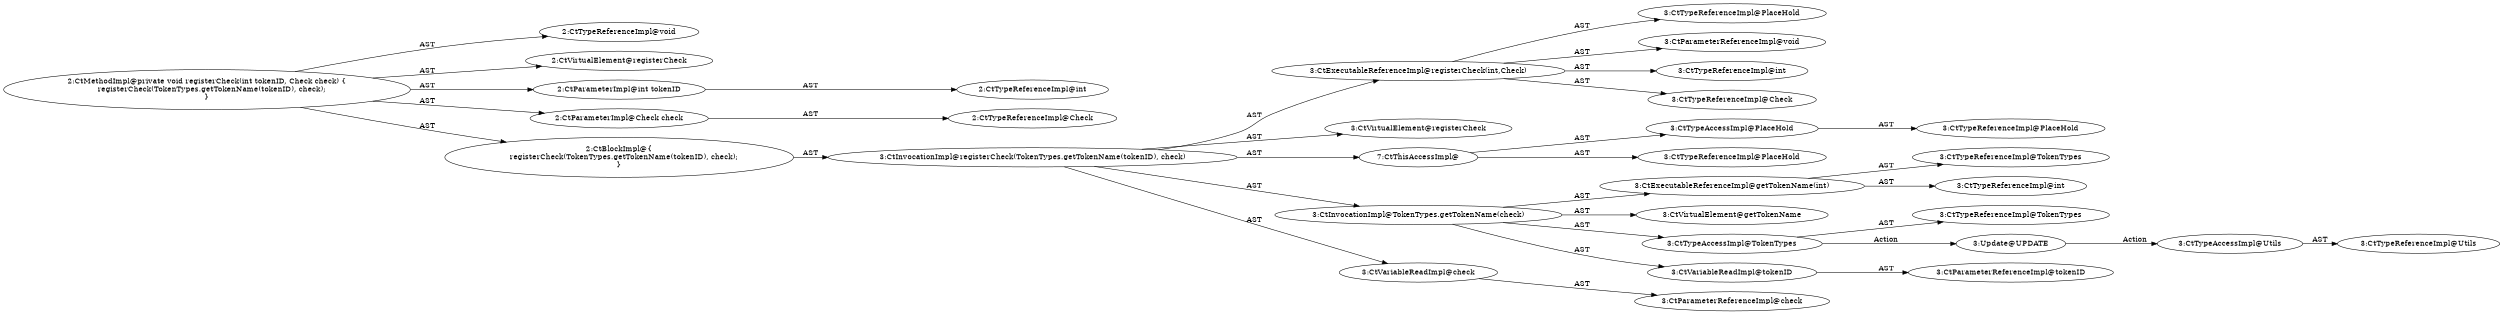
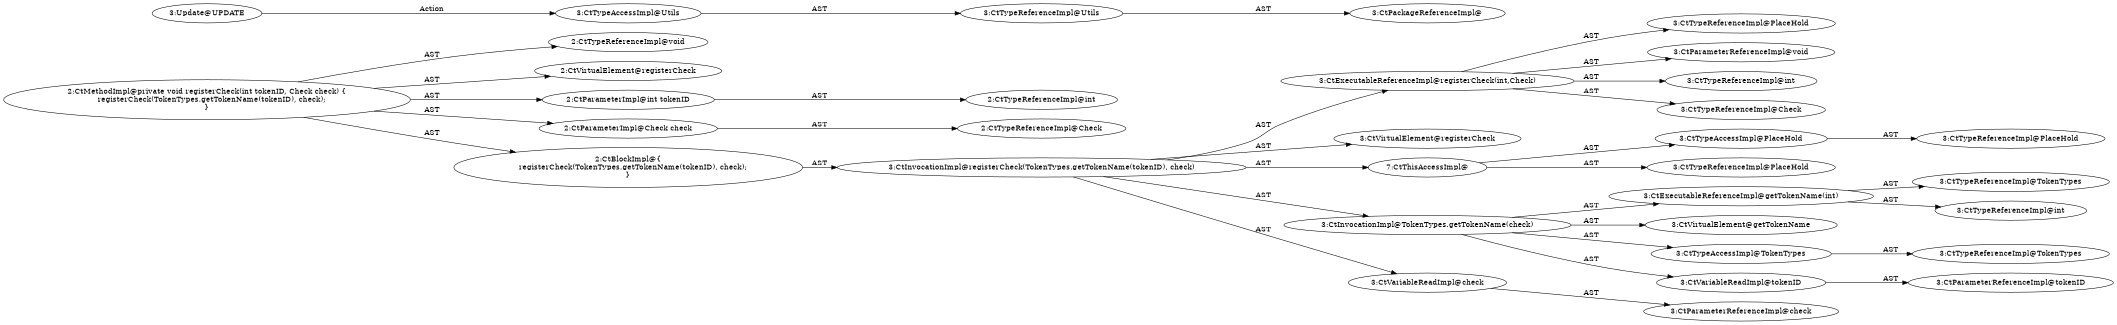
none -> (1427, 13)
(1887, 244) -> none
